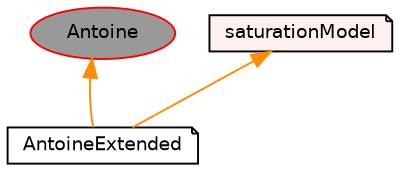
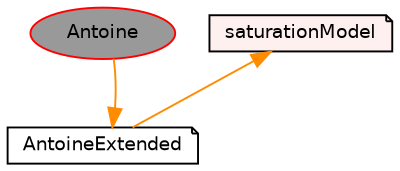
(90, 103) -> (116, 83)
